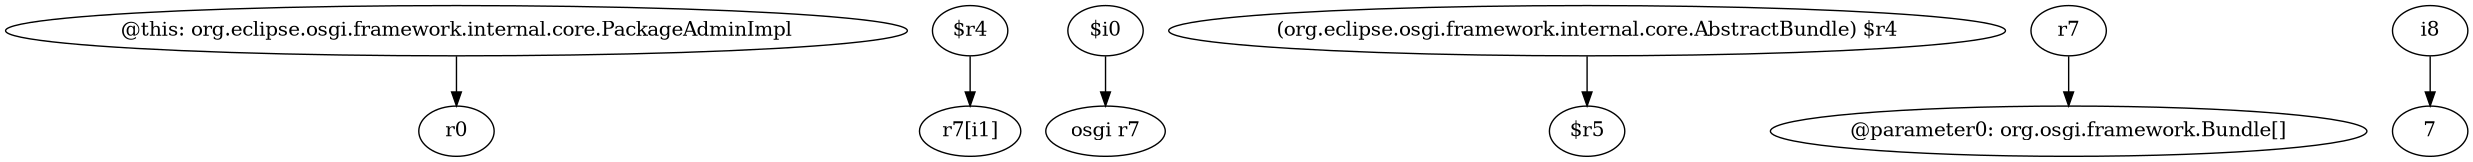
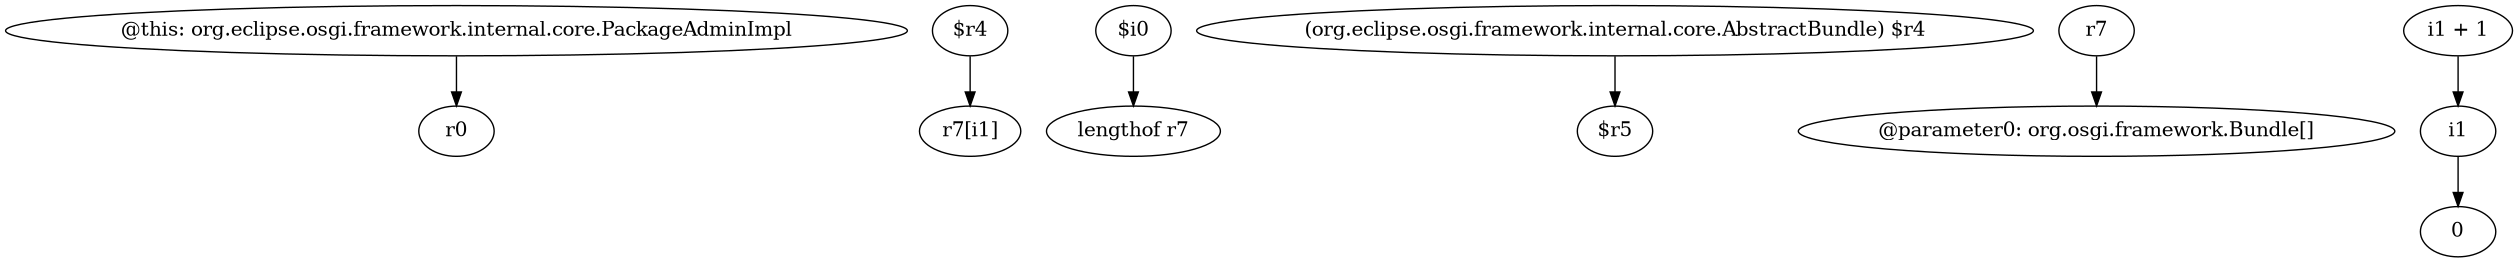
(2430, 31) -> (2458, 131)
none -> (2458, 31)
(1106, 131) -> (1133, 131)
(2430, 131) -> (2458, 232)
